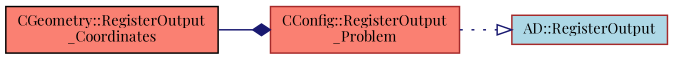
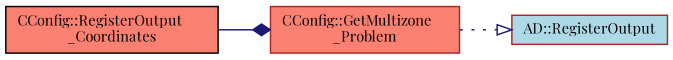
(112, 30) -> (112, 30)
(365, 30) -> (365, 30)
